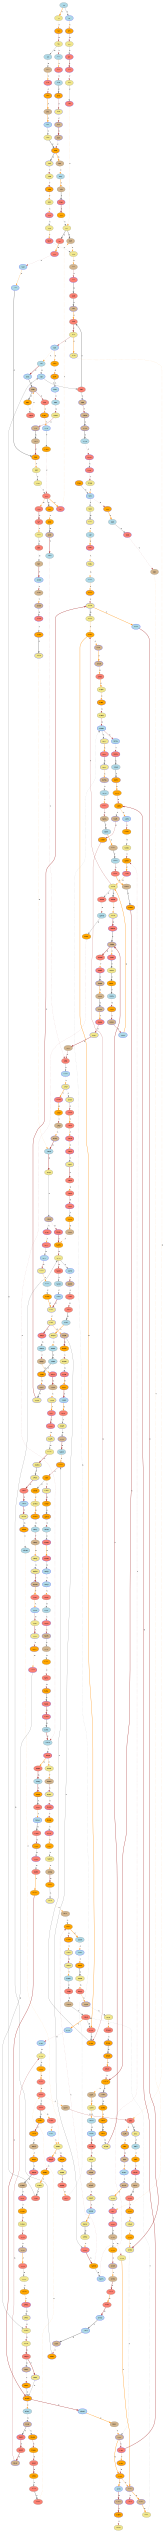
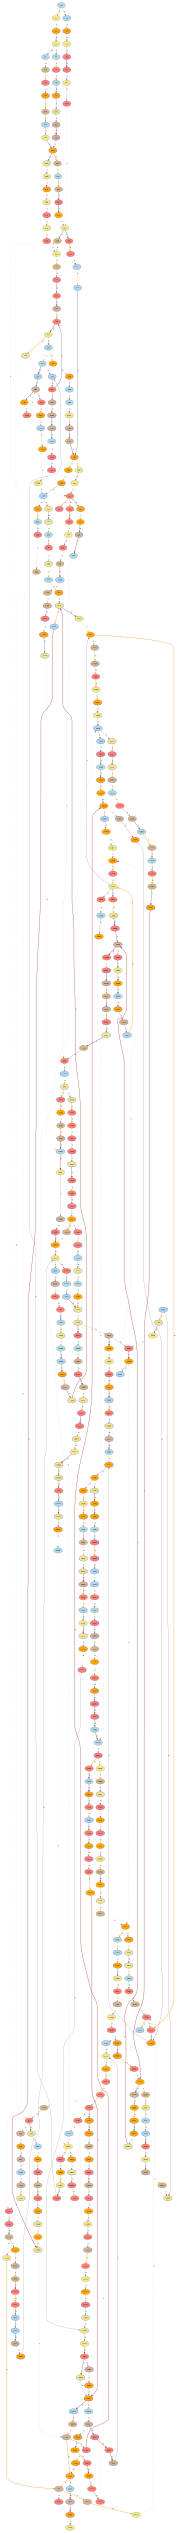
none -> (68, 470)
(57, 1131) -> (61, 1131)
(91, 2204) -> (168, 1753)
